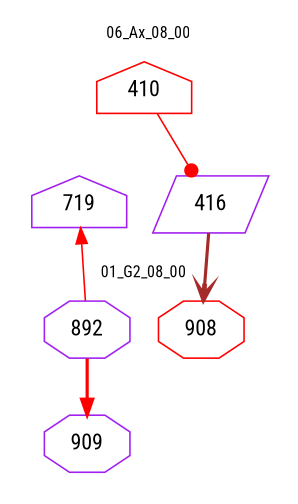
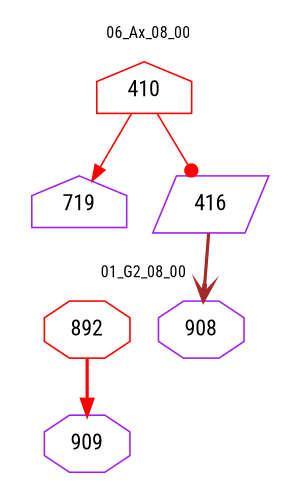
(84, 273) -> (116, 140)
(87, 330) -> (87, 330)
(201, 330) -> (201, 330)
